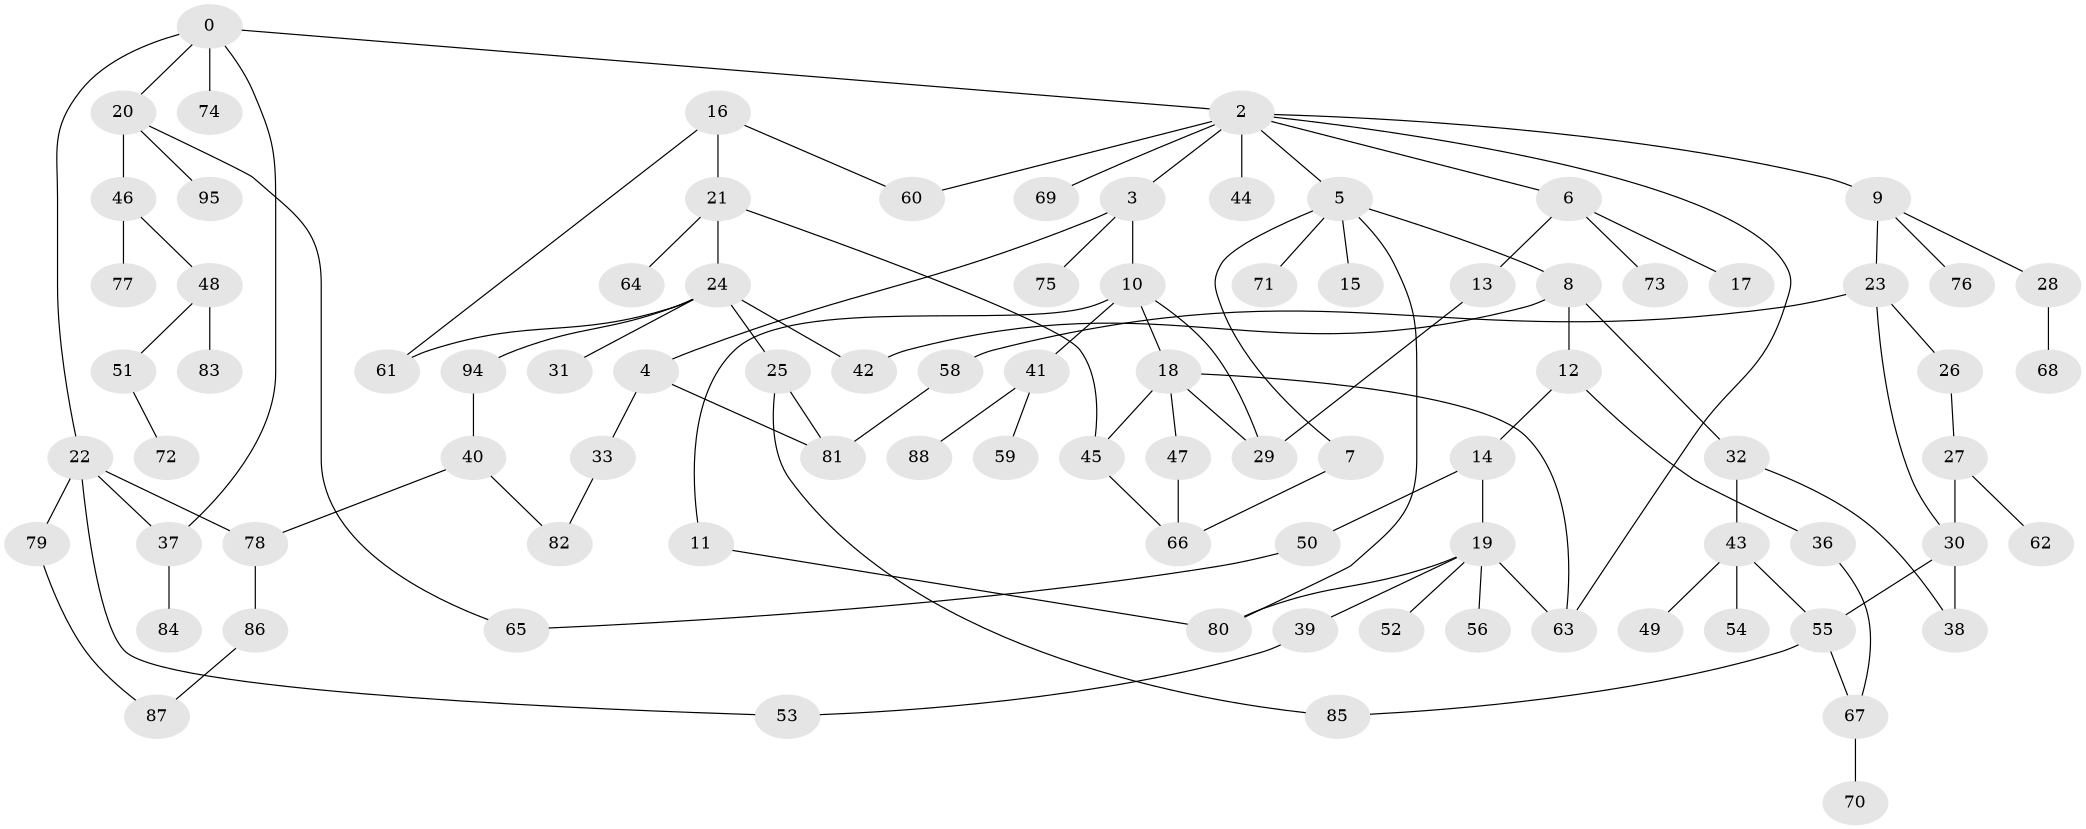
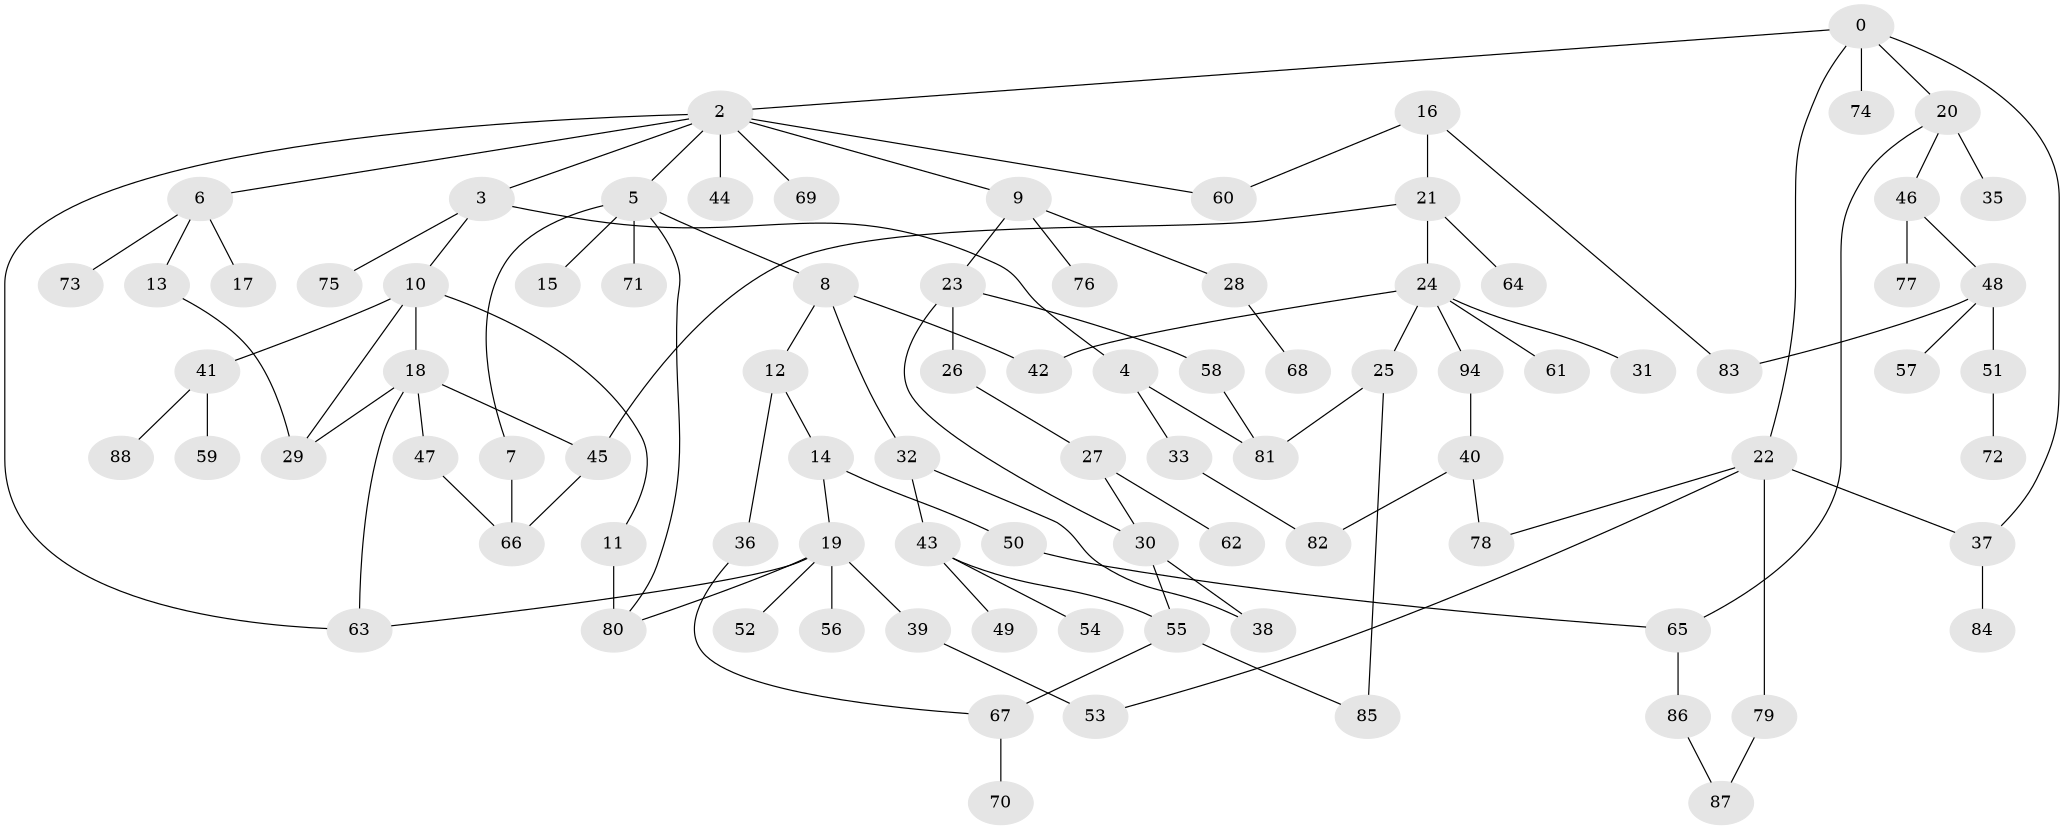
(210, 199) -> (1993, 199)
(552, 242) -> (1579, 242)
none -> (1907, 372)
(255, 587) -> (1678, 674)
